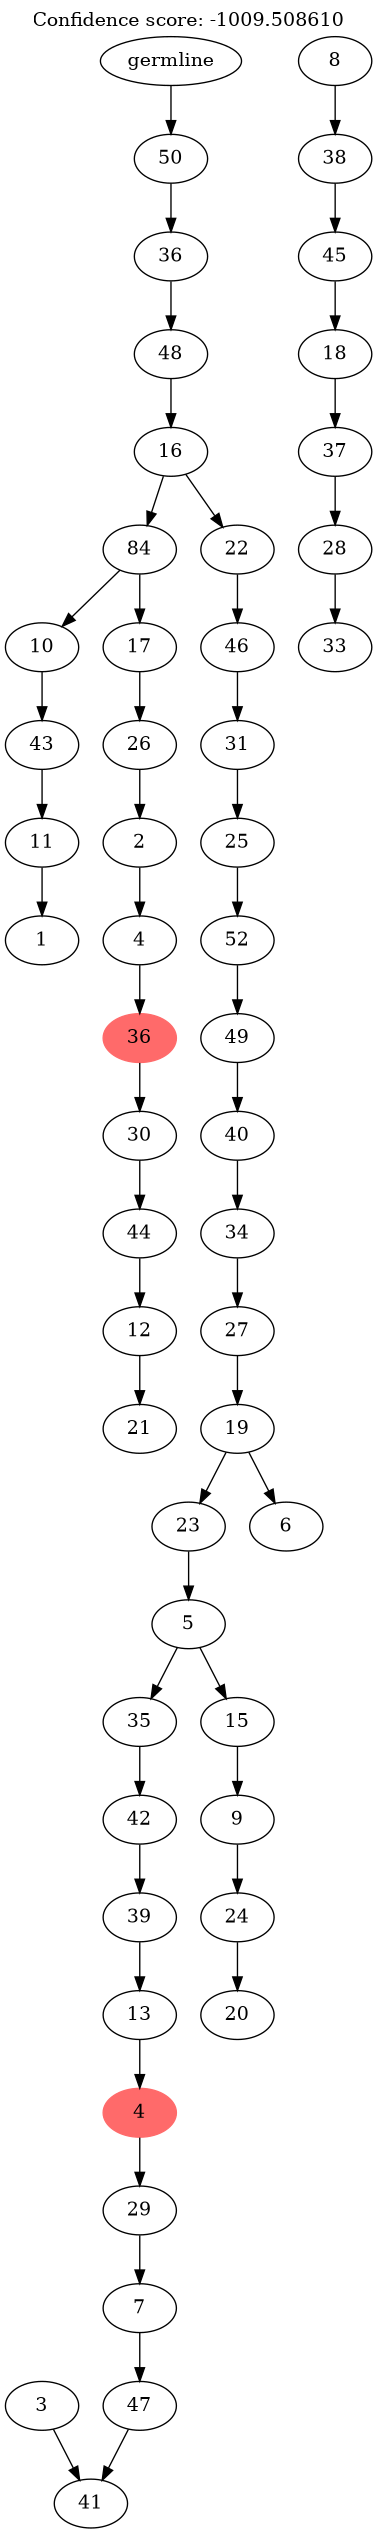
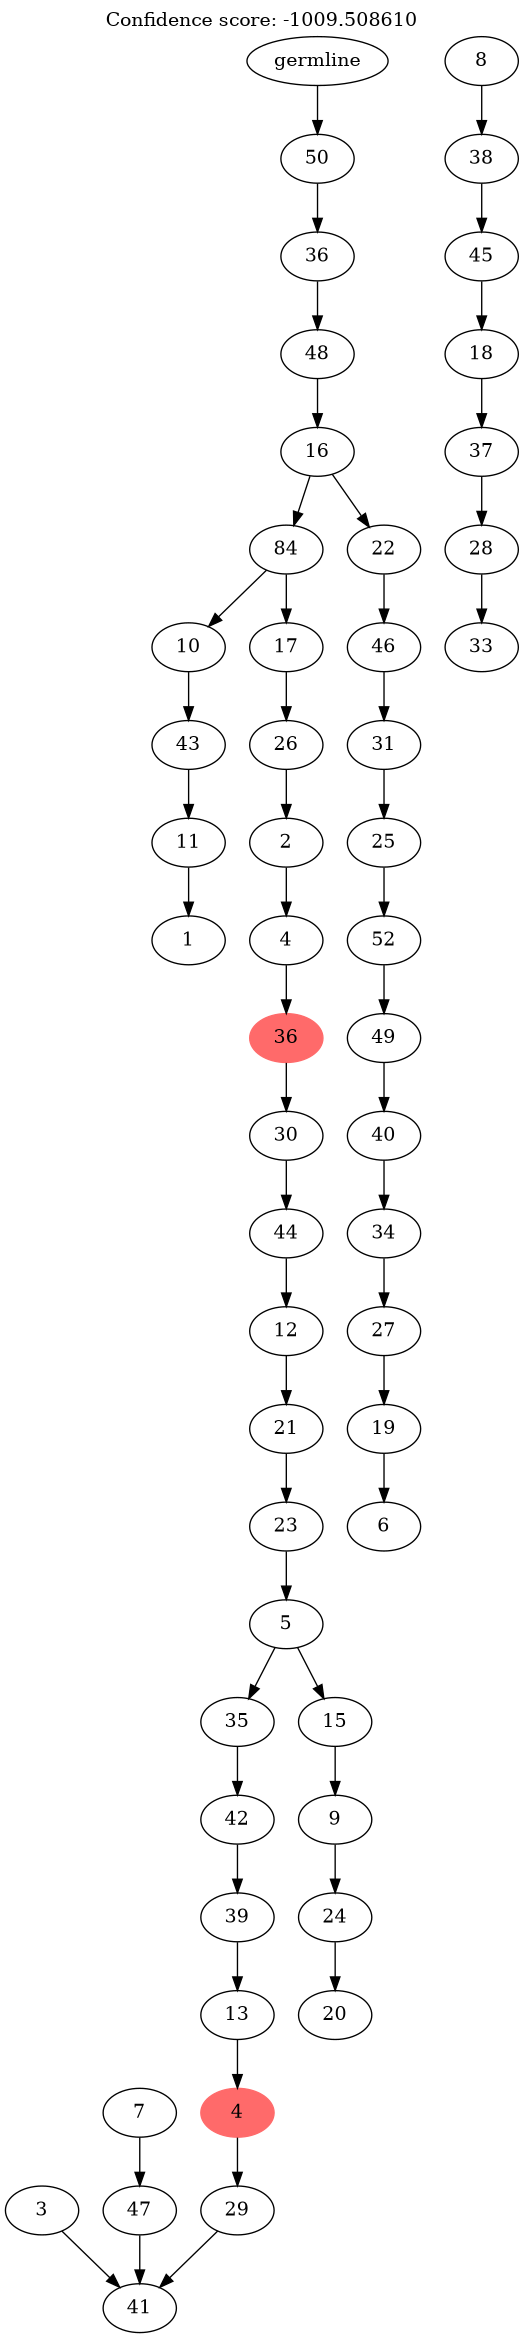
(216, 1472) -> (286, 1471)
(140, 2253) -> (194, 2254)
